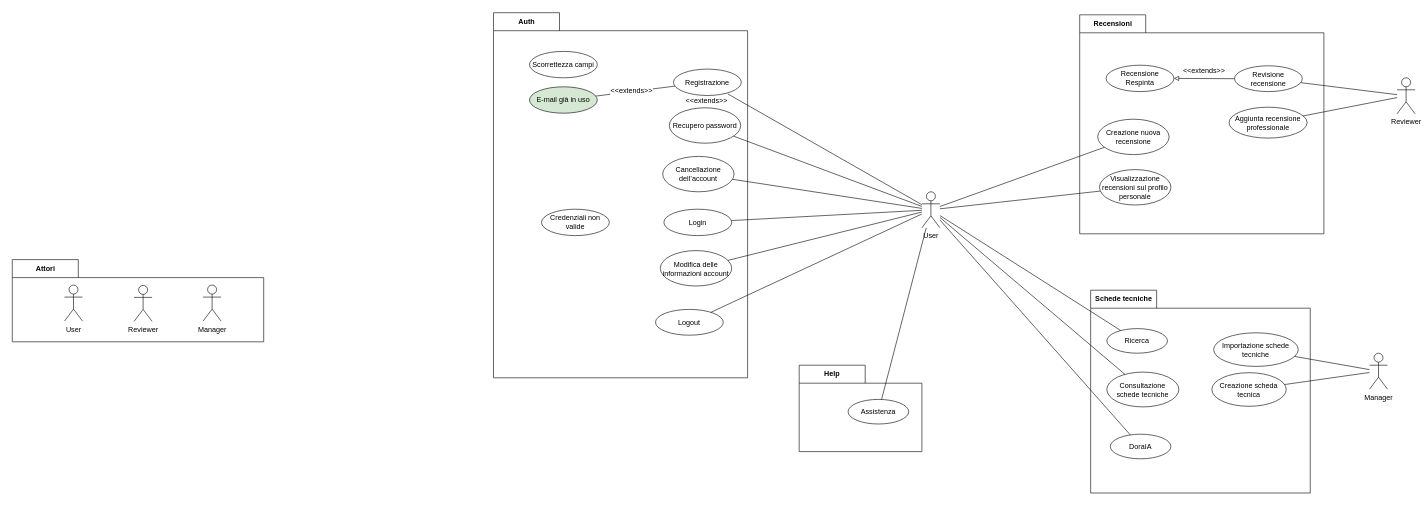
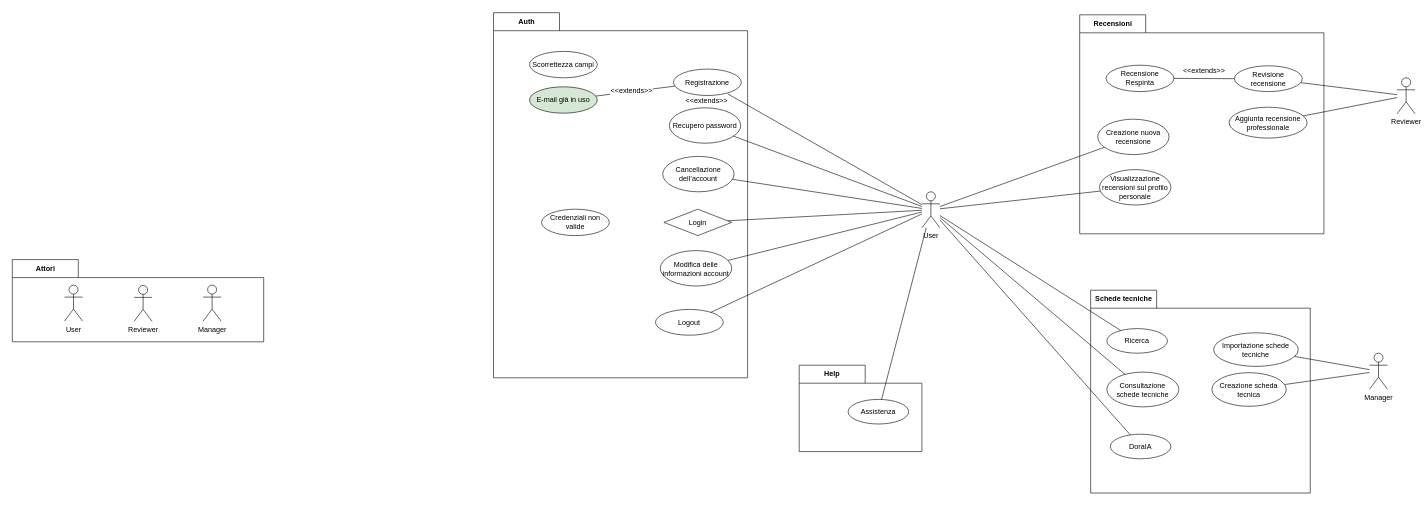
(1180, 78) -> (1177, 78)
(698, 222) -> (698, 222)
